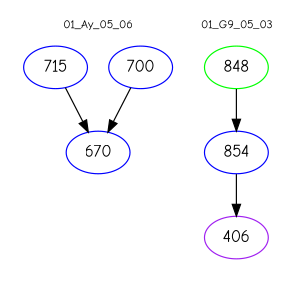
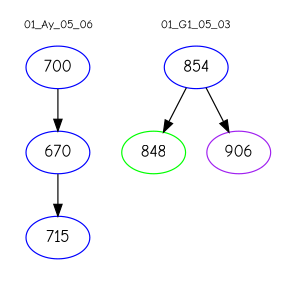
(237, 25) -> (196, 25)
(236, 104) -> (178, 105)
(74, 105) -> (58, 189)
(236, 238) -> (239, 152)
